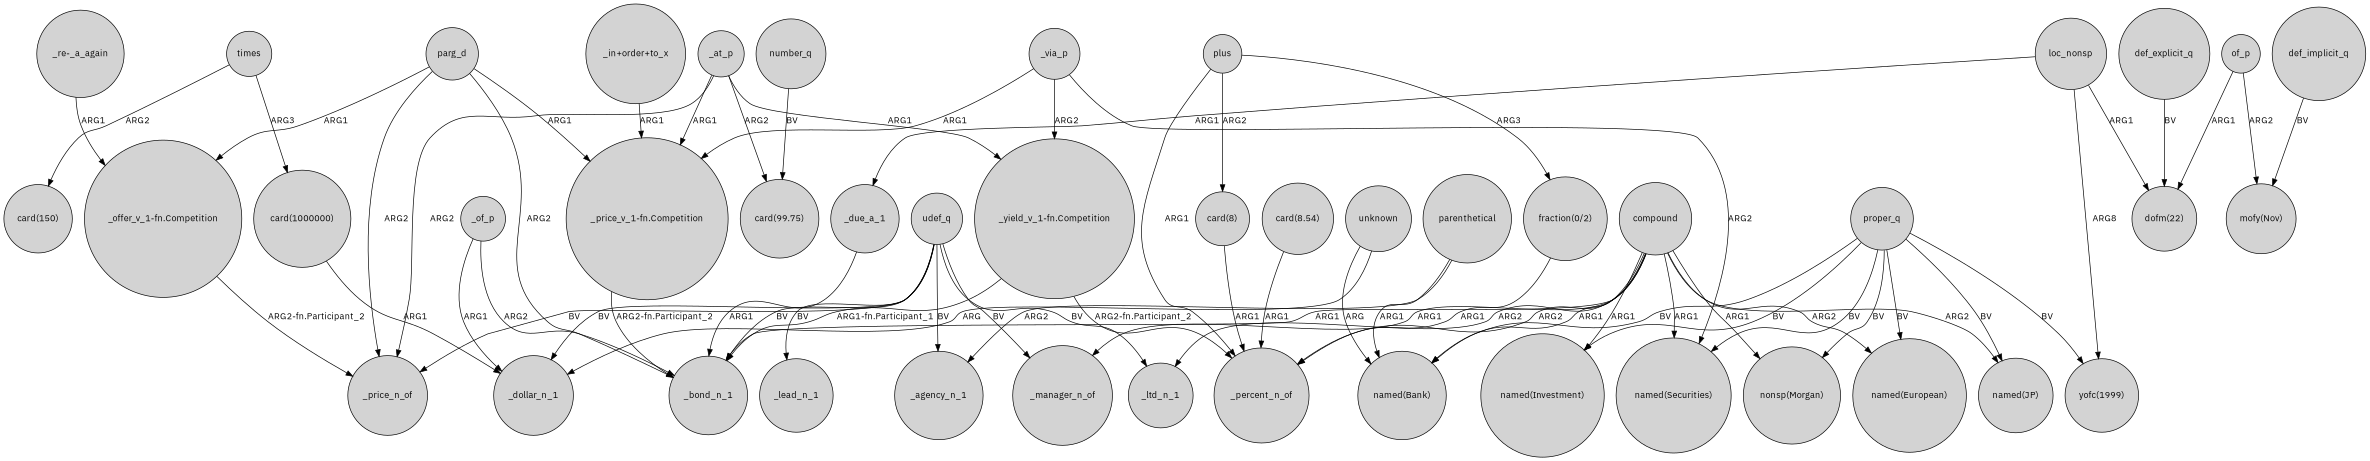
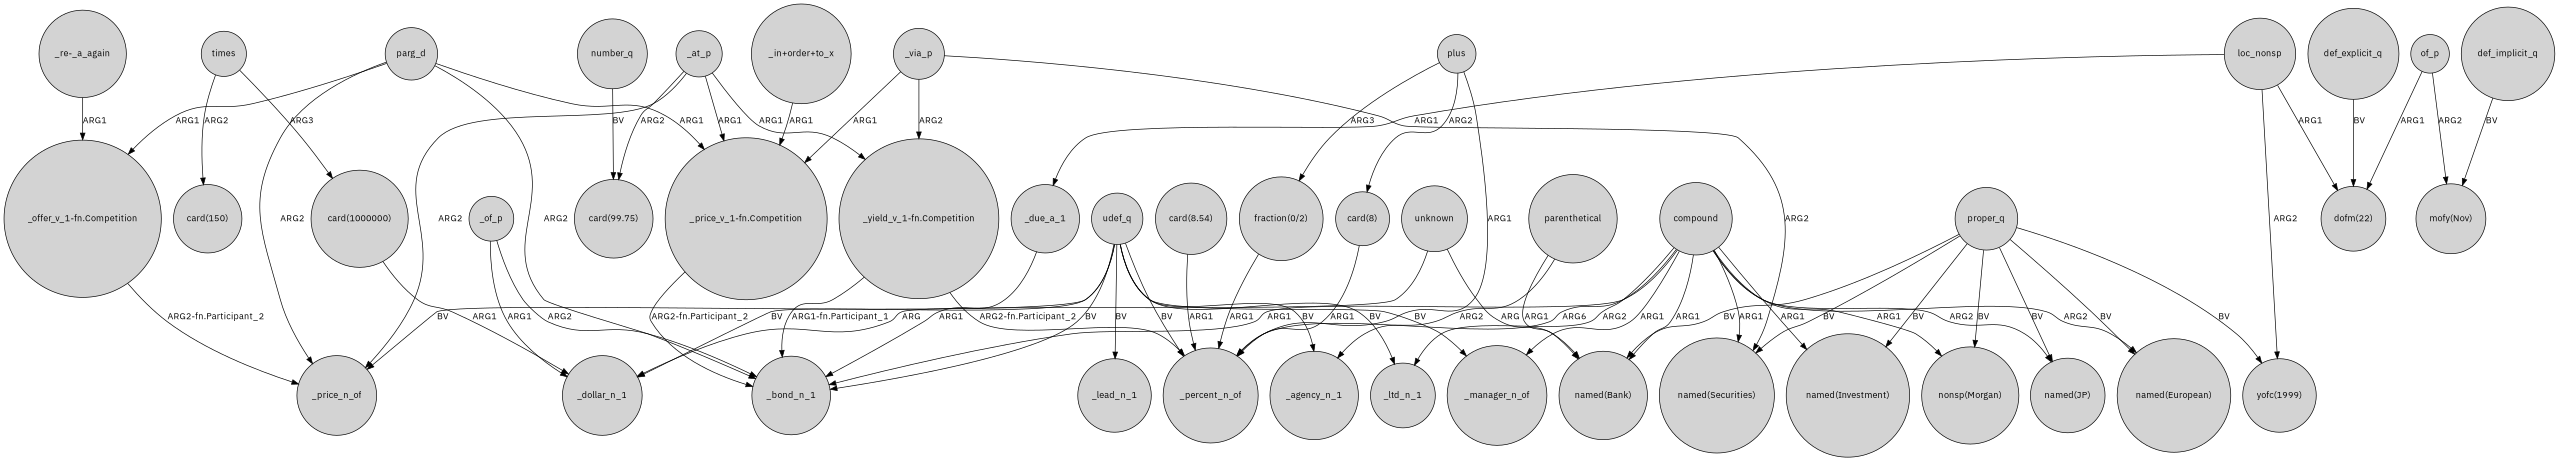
(2105, 219) -> (2286, 219)
none -> (1144, 288)
(1551, 317) -> (1575, 317)
